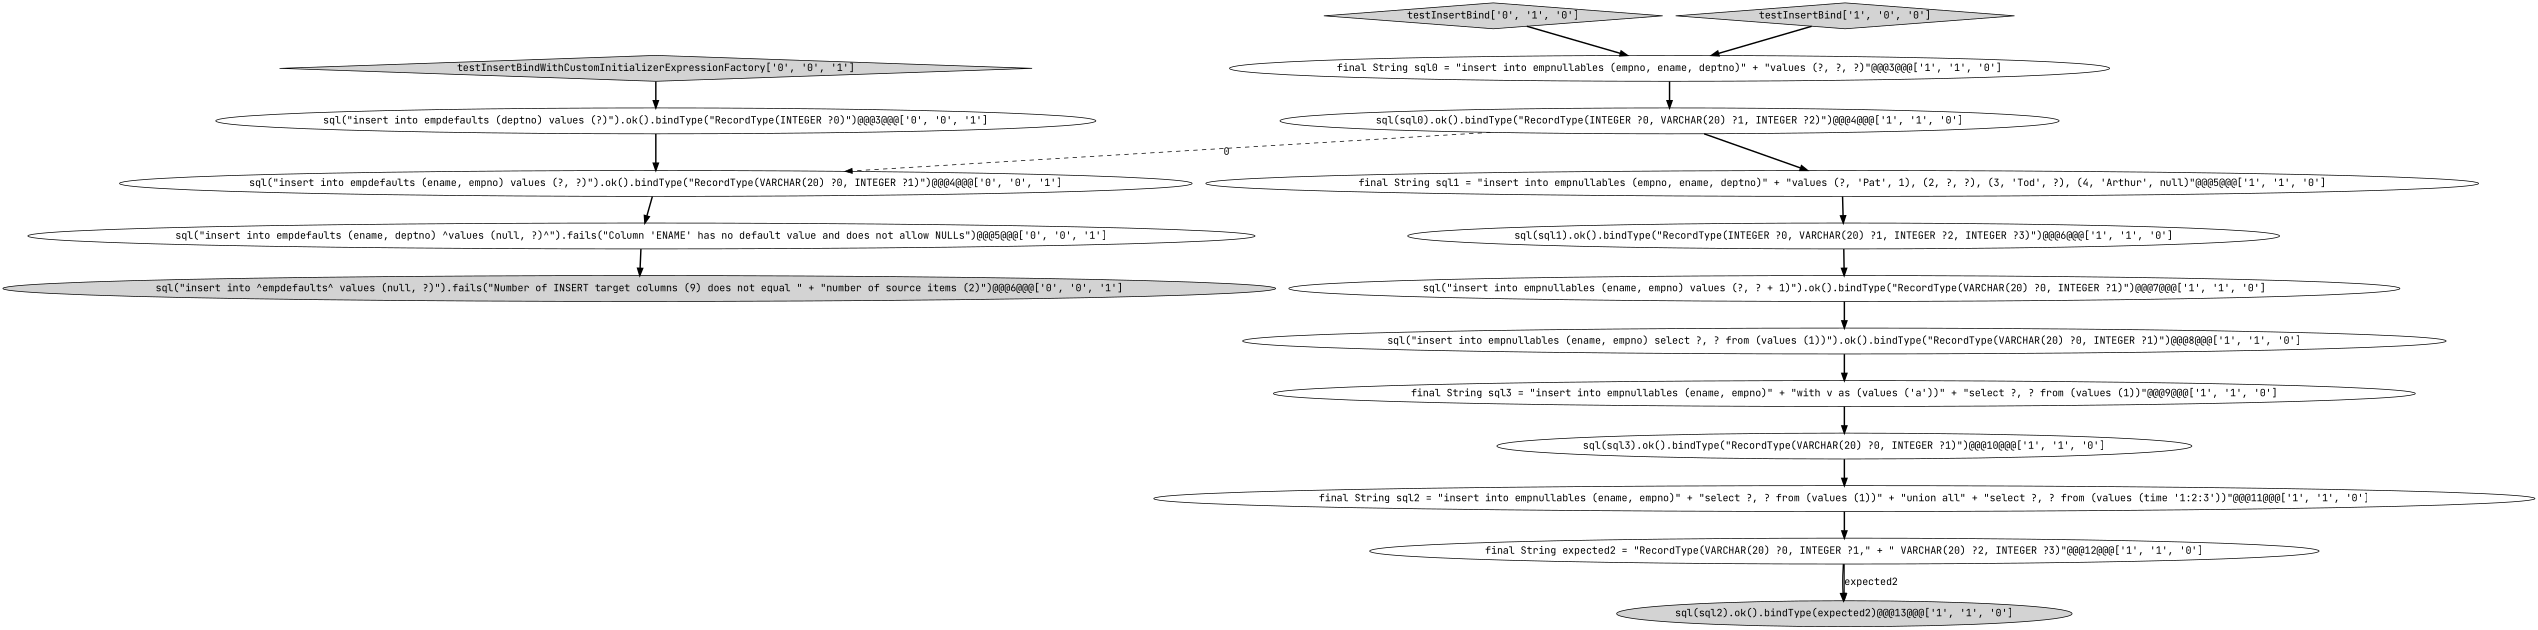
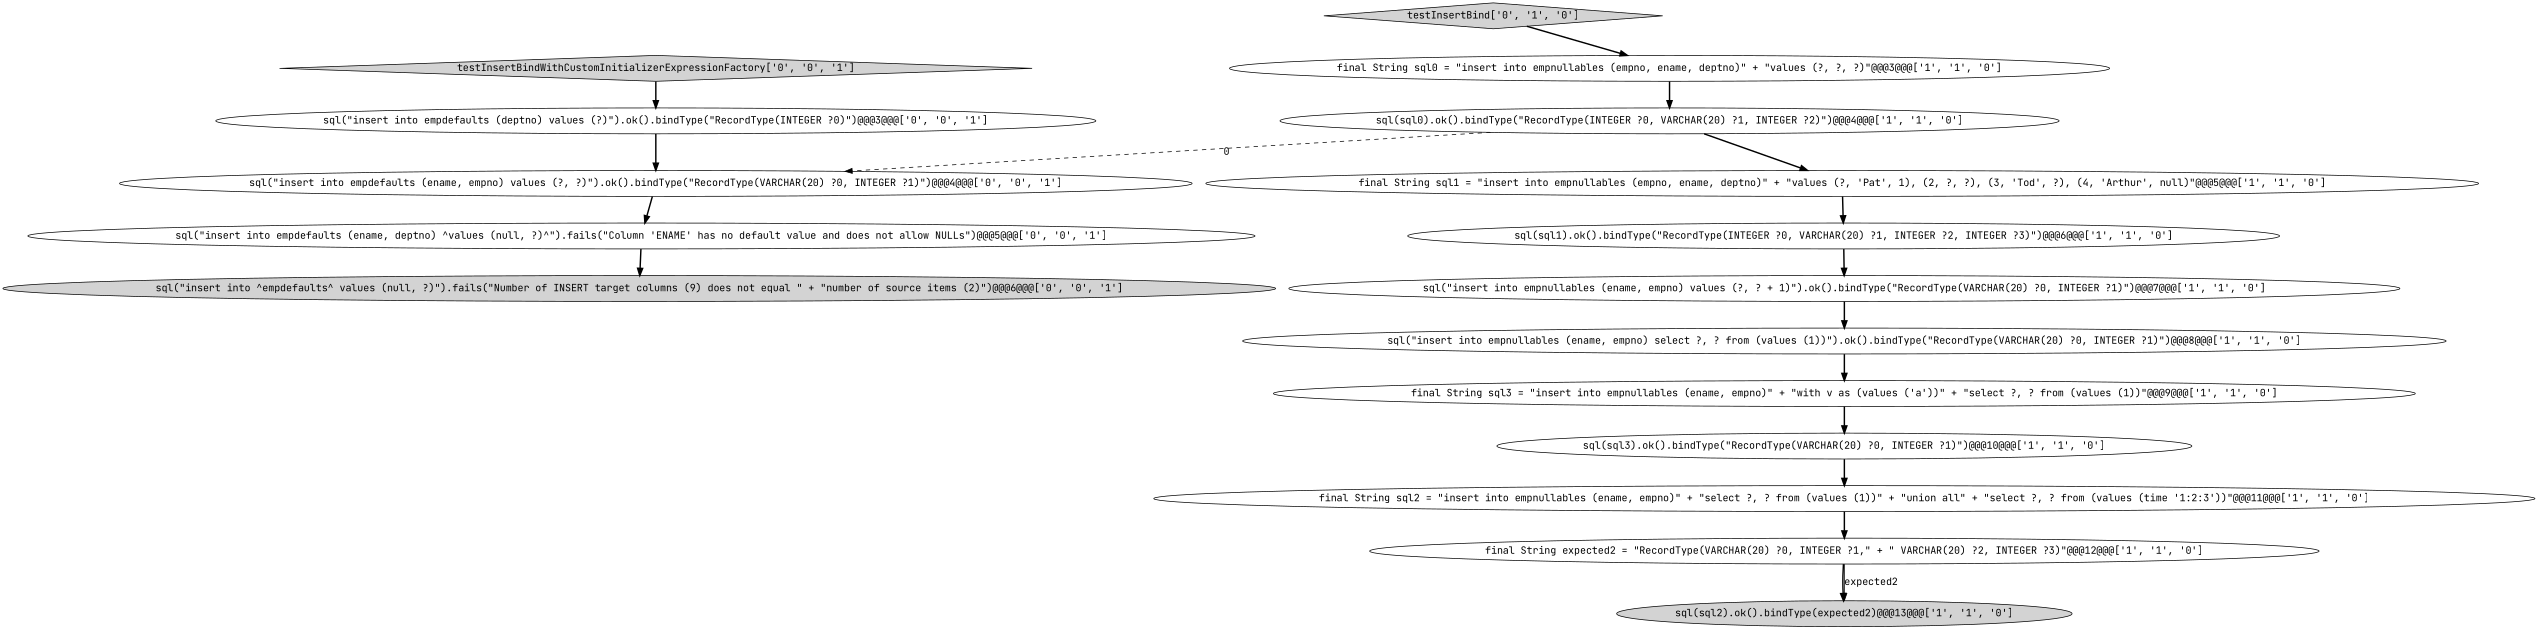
(1845, 16) -> none
